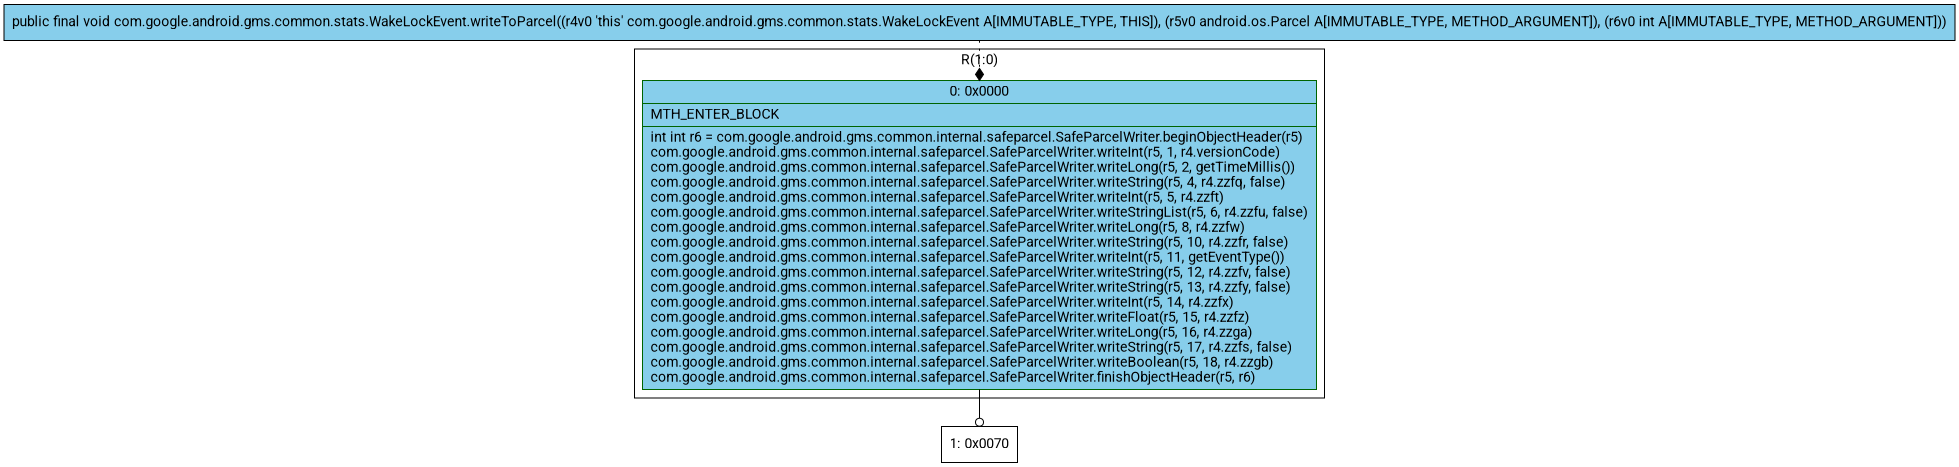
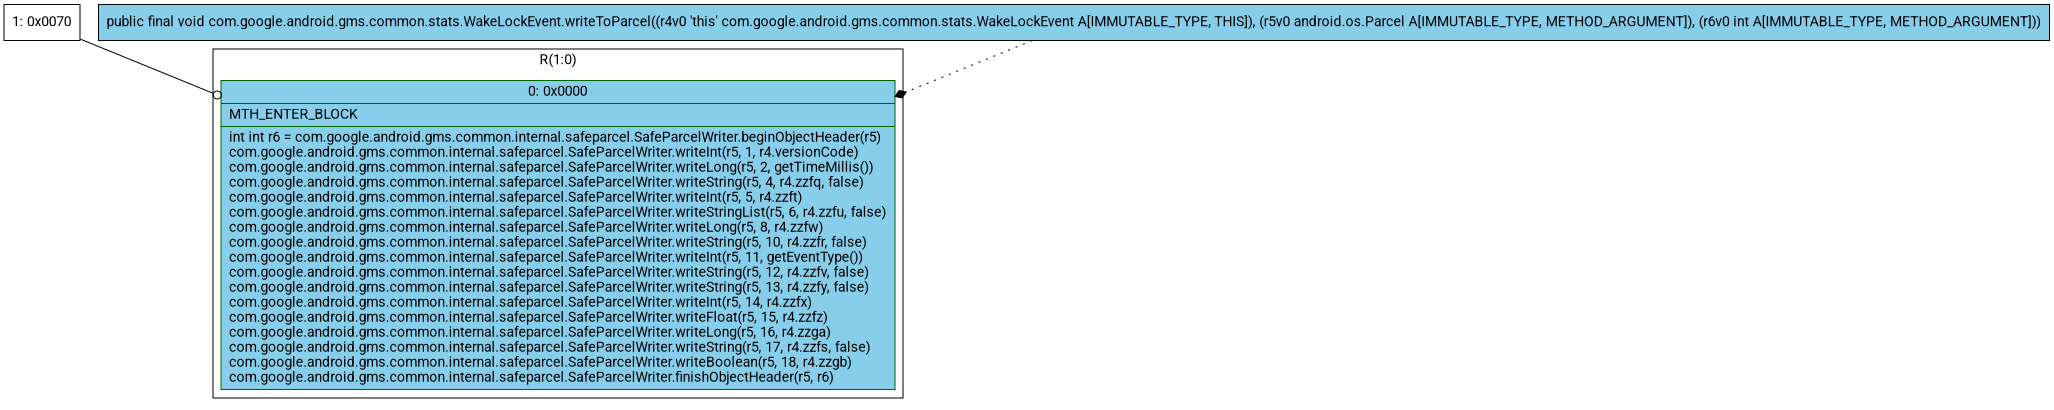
(980, 404) -> (147, 66)
